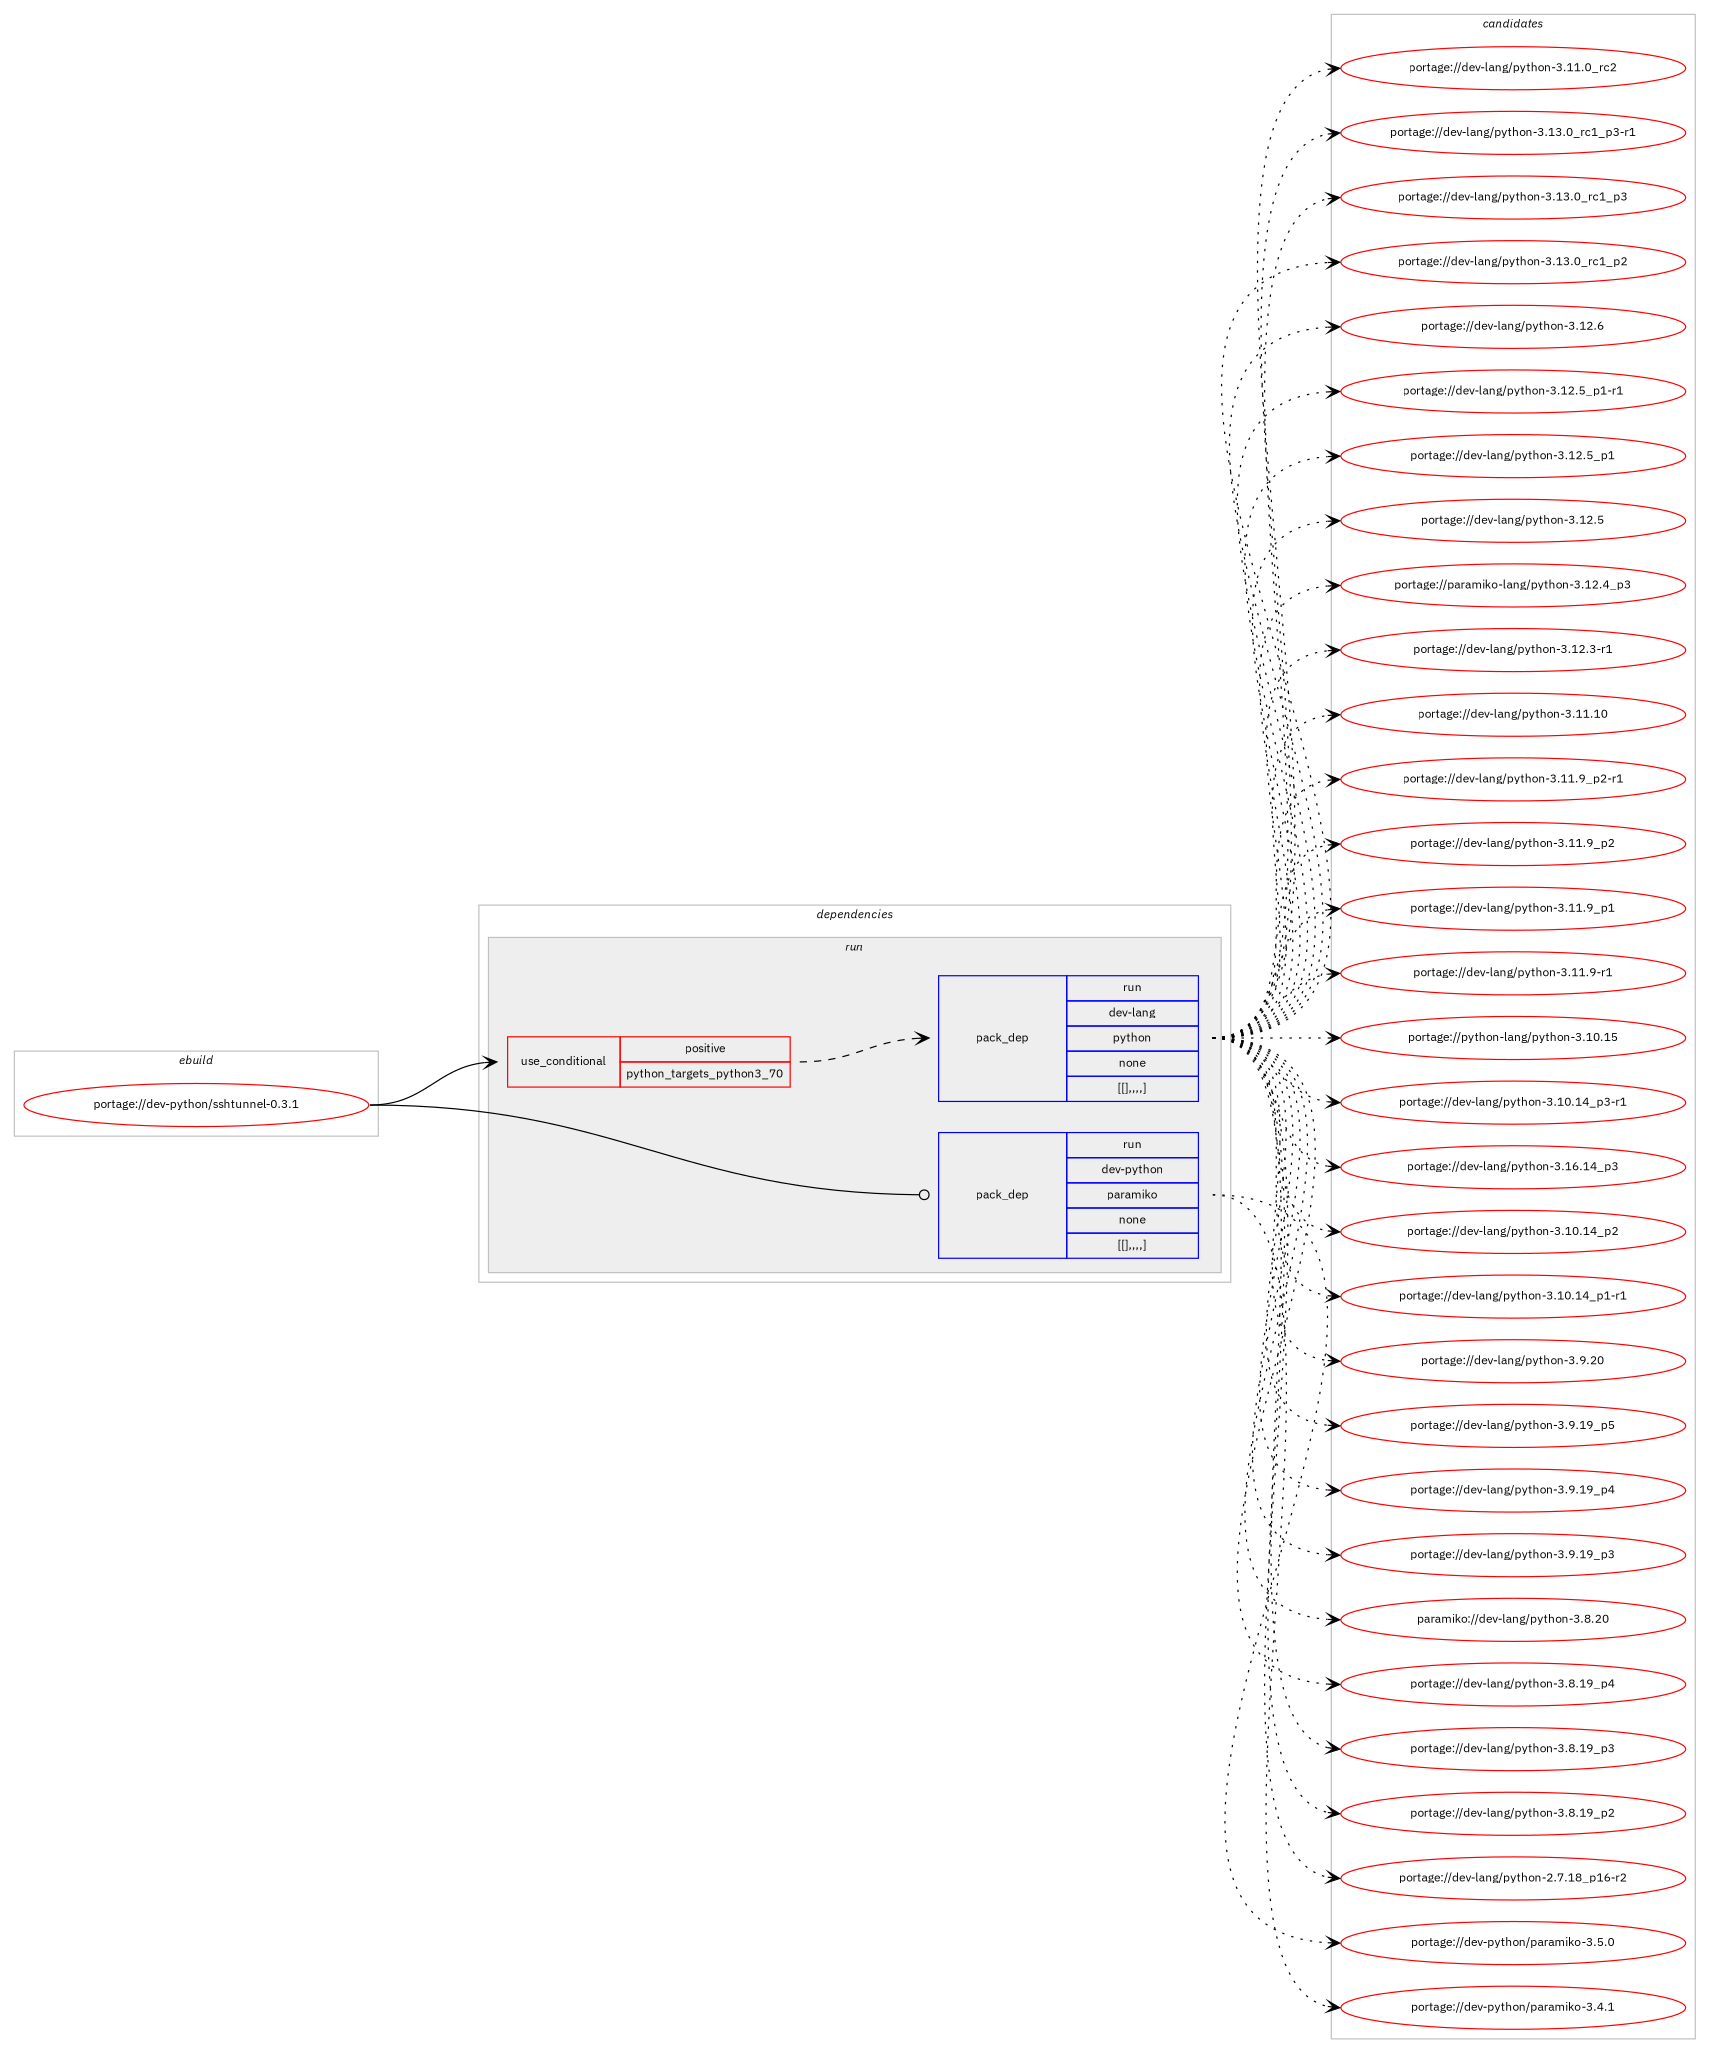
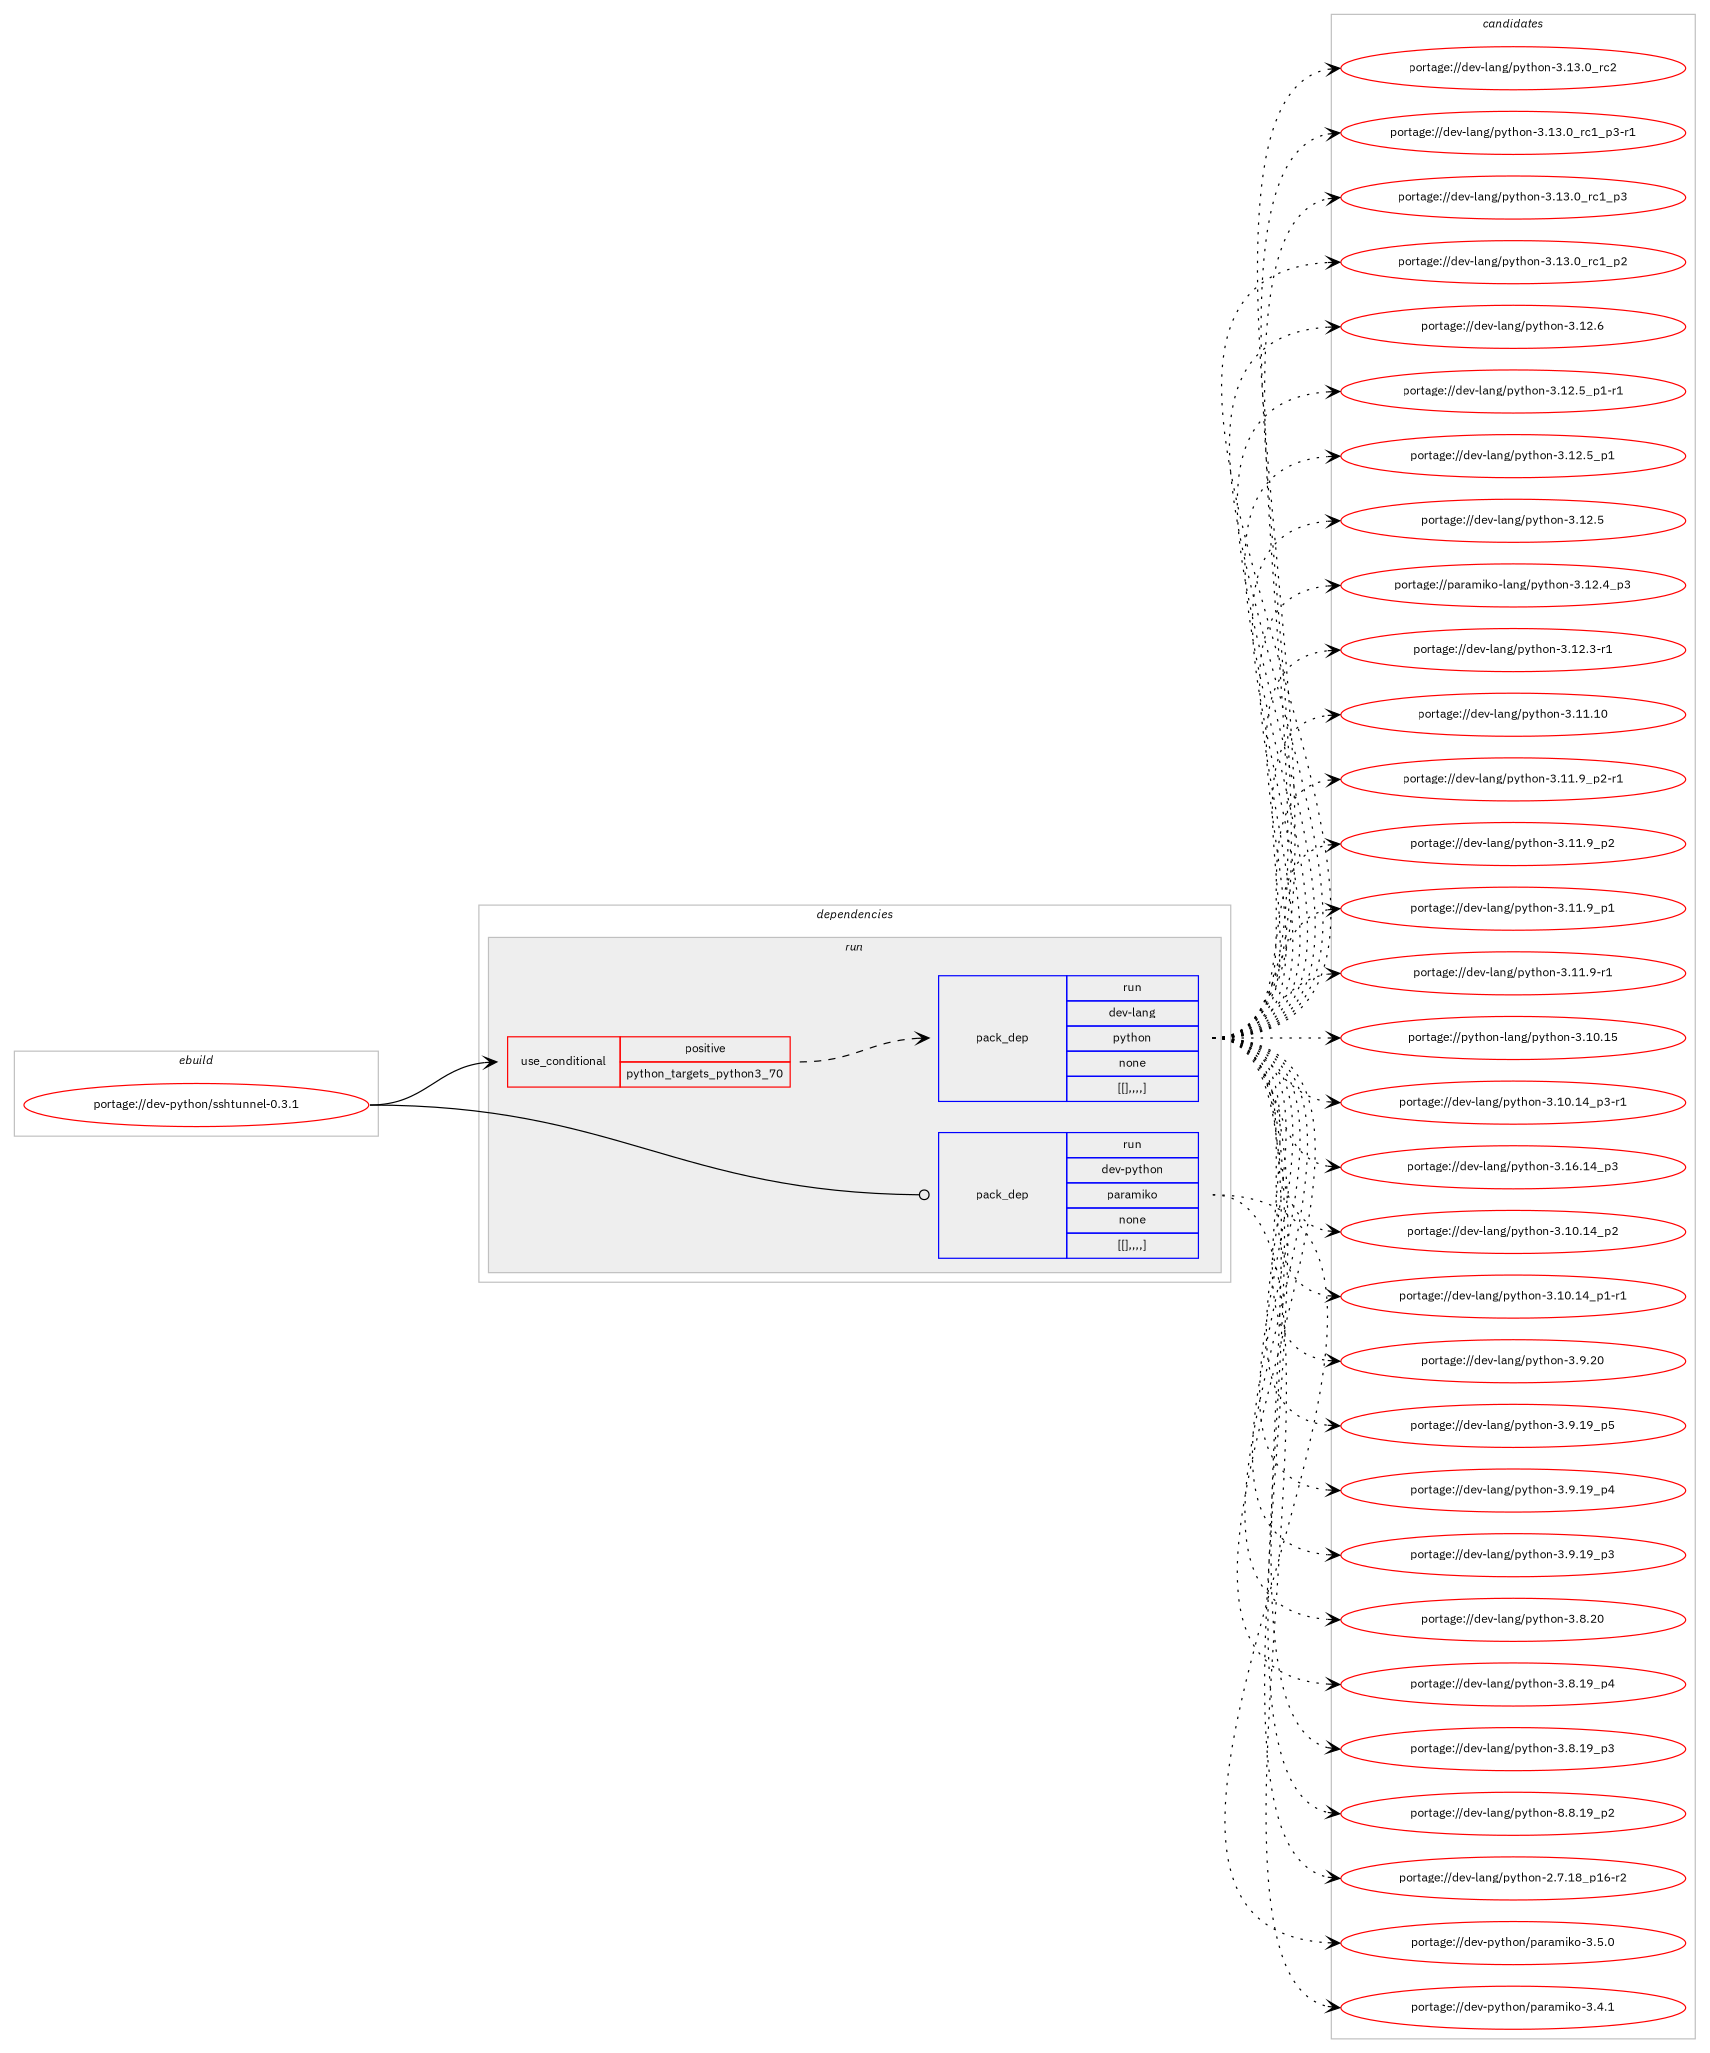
(1513, 68) -> (1513, 68)
(1513, 1620) -> (1513, 1620)
(1513, 1814) -> (1513, 1814)
